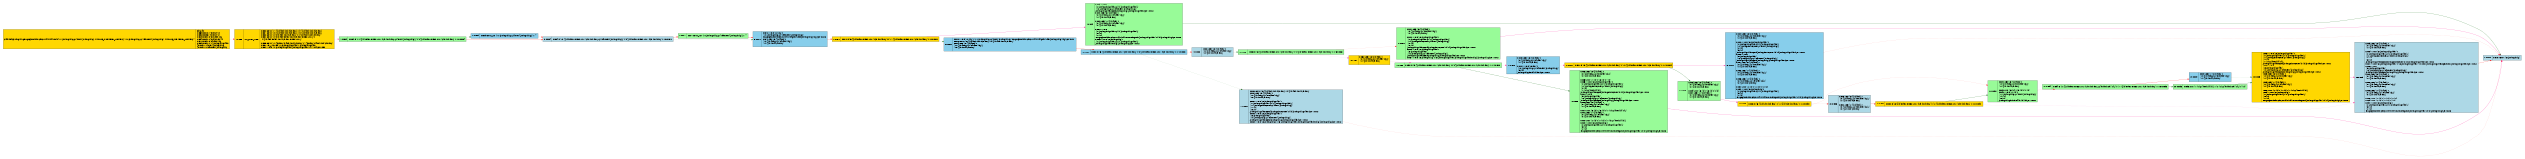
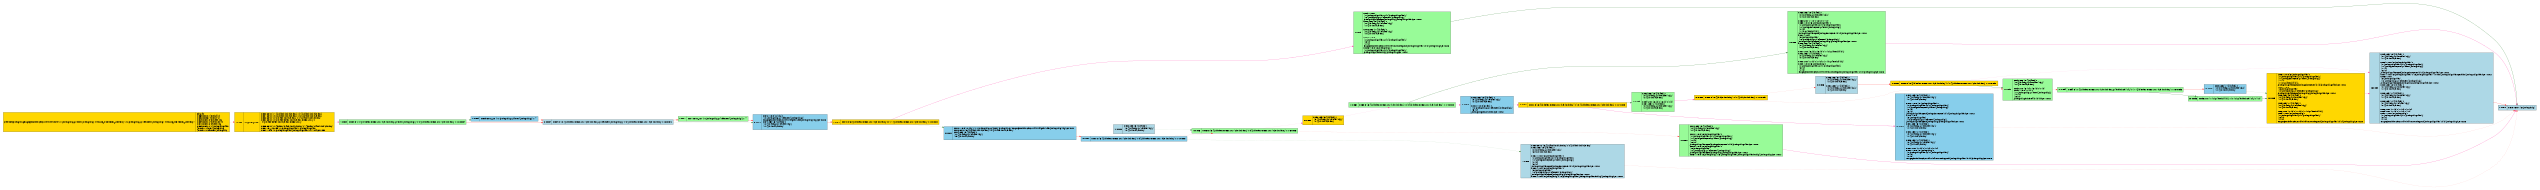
(1189, 52) -> (1191, 135)
(1742, 54) -> (1912, 116)
